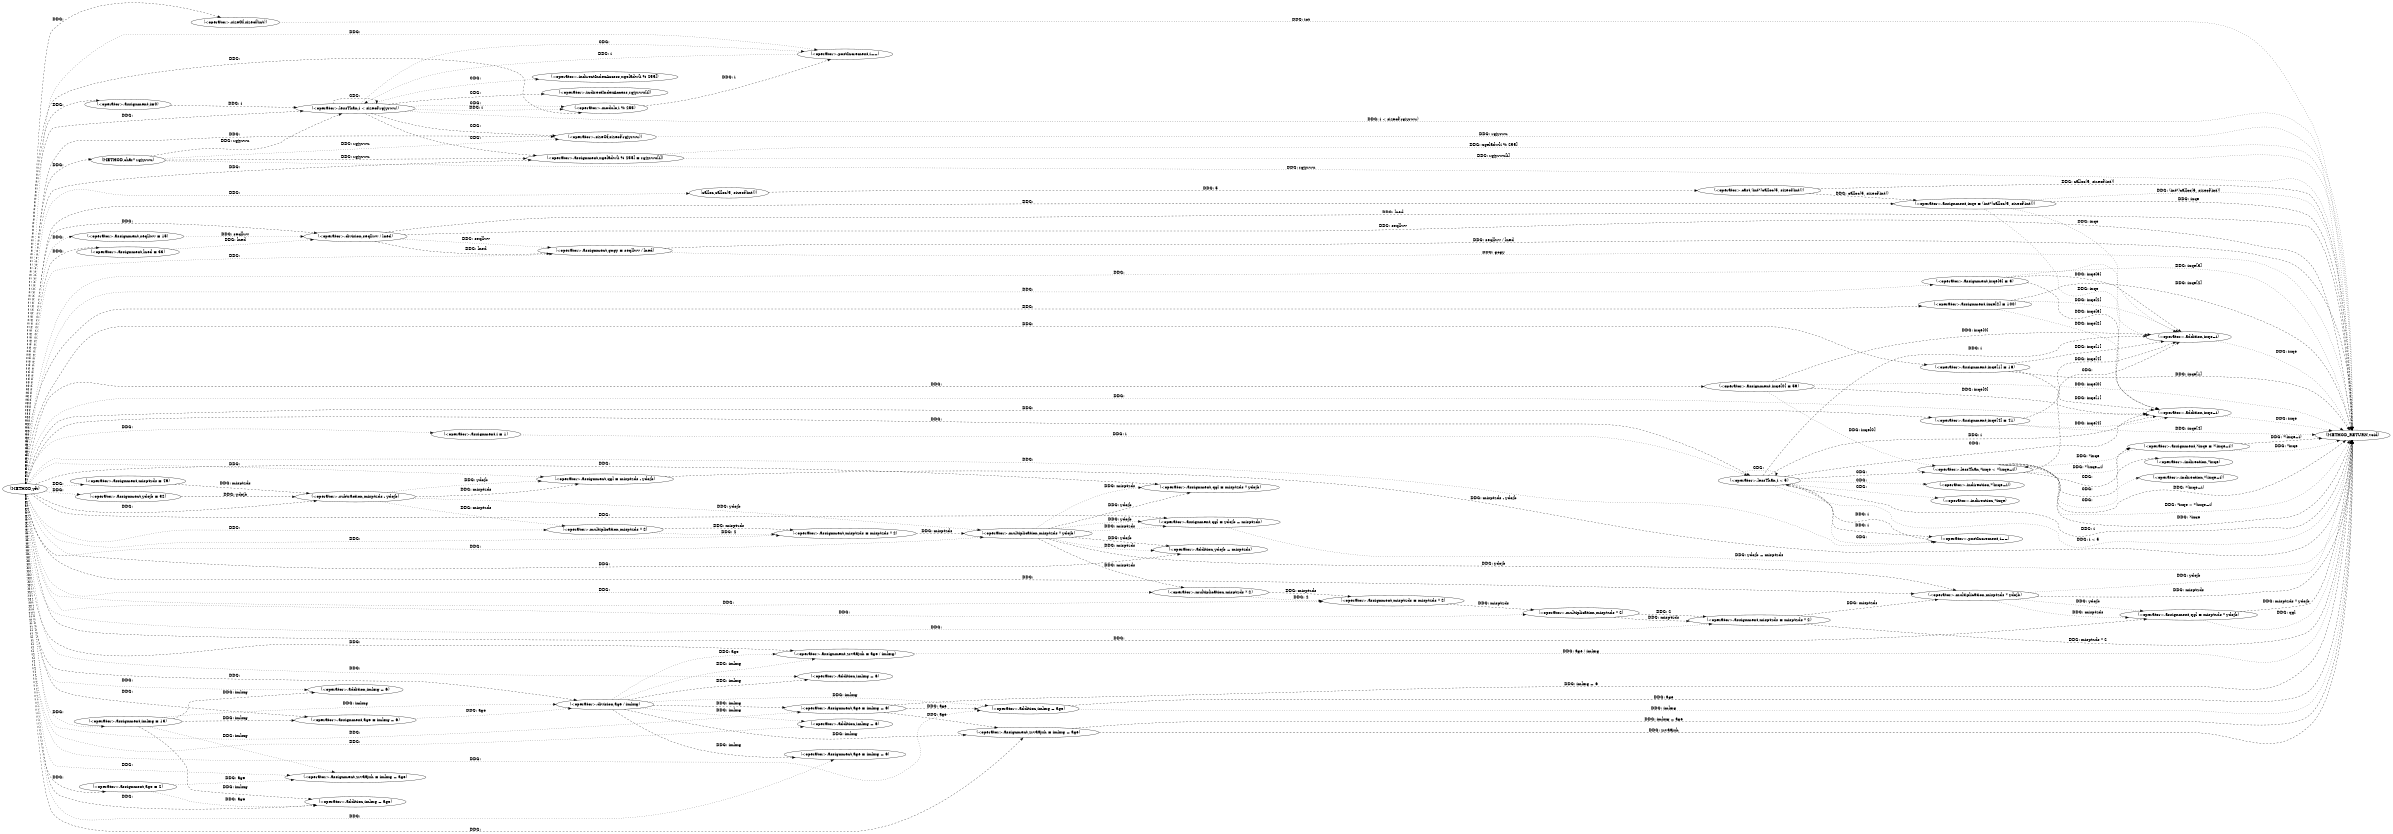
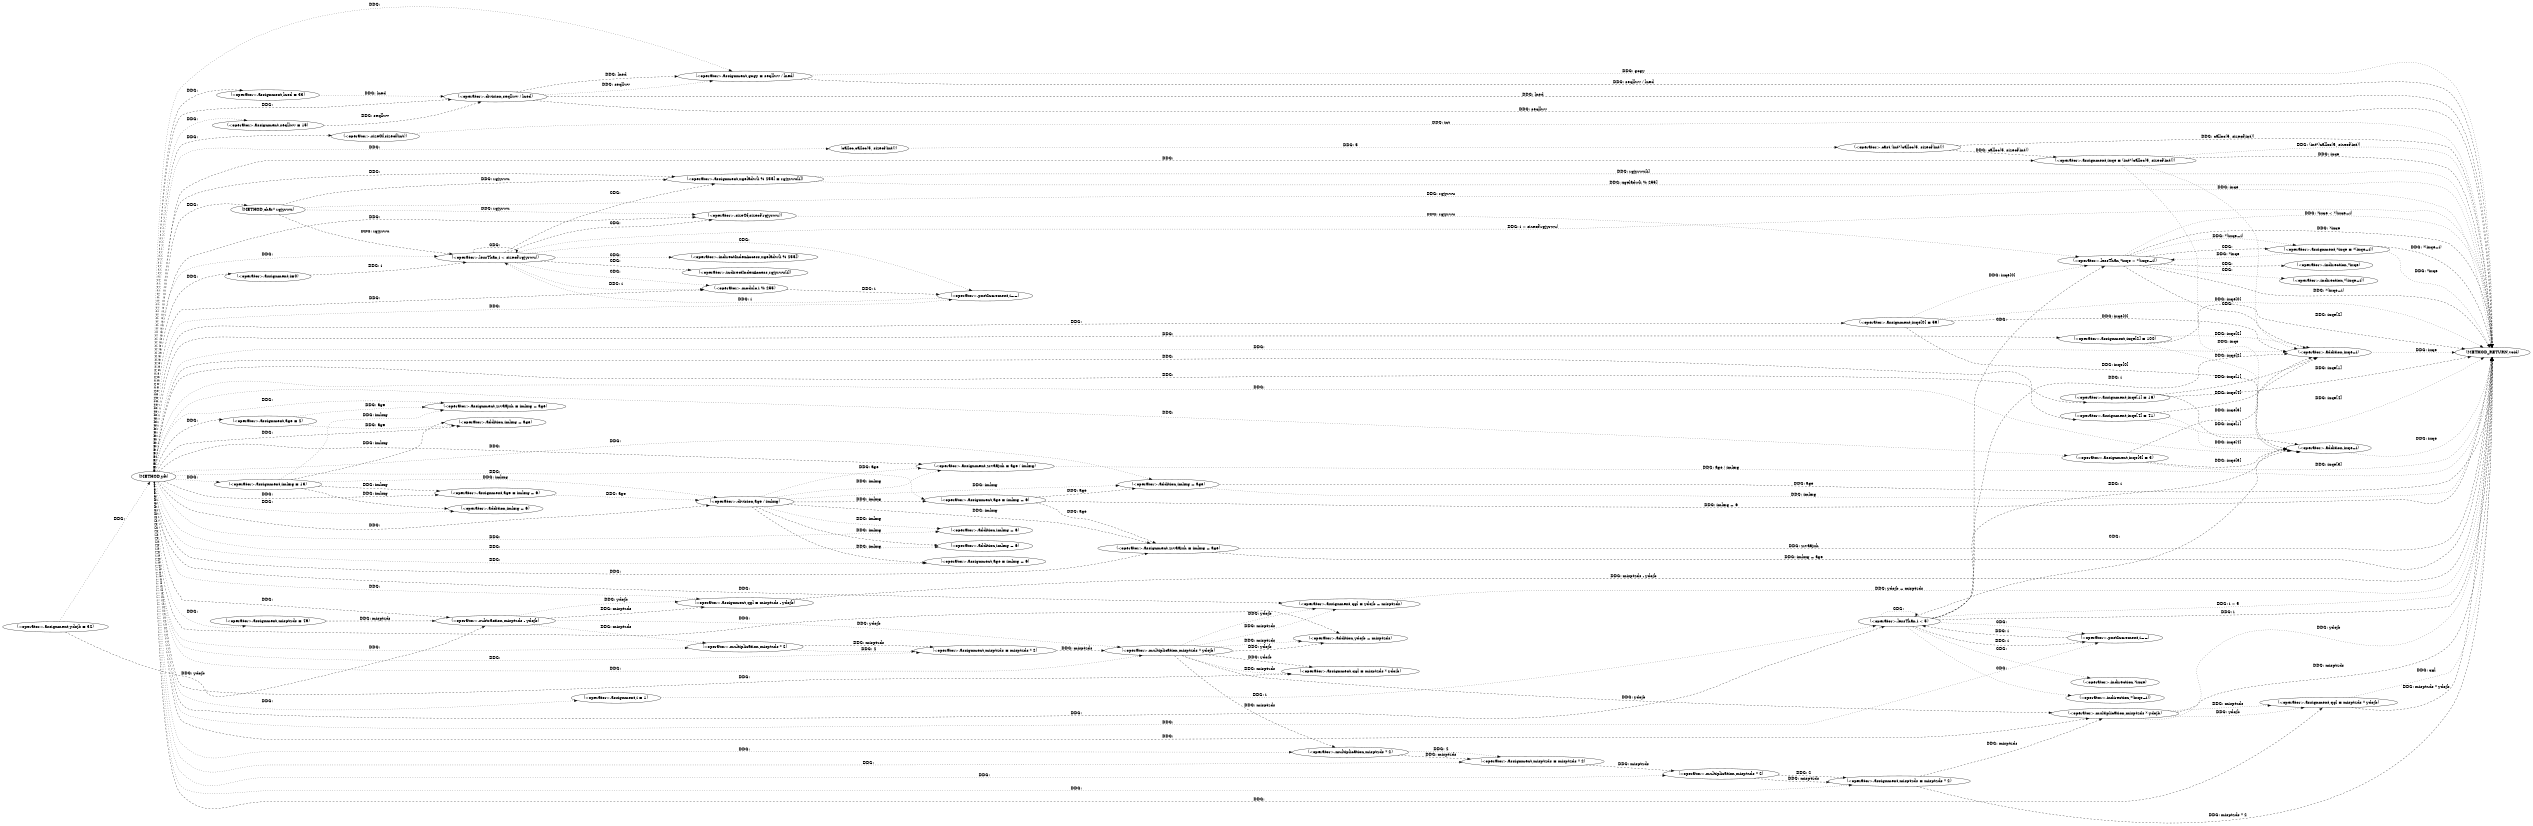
(1630, 136) -> (1437, 217)
(49, 137) -> (206, 265)
(1232, 191) -> (1372, 147)
(242, 236) -> (402, 121)
(61, 493) -> (104, 553)
